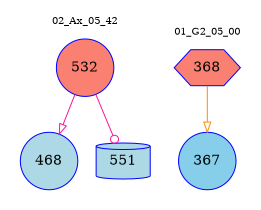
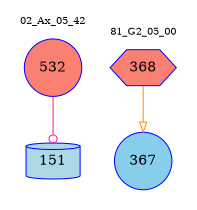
(208, 32) -> (144, 32)
(49, 161) -> none
(123, 161) -> (53, 161)
